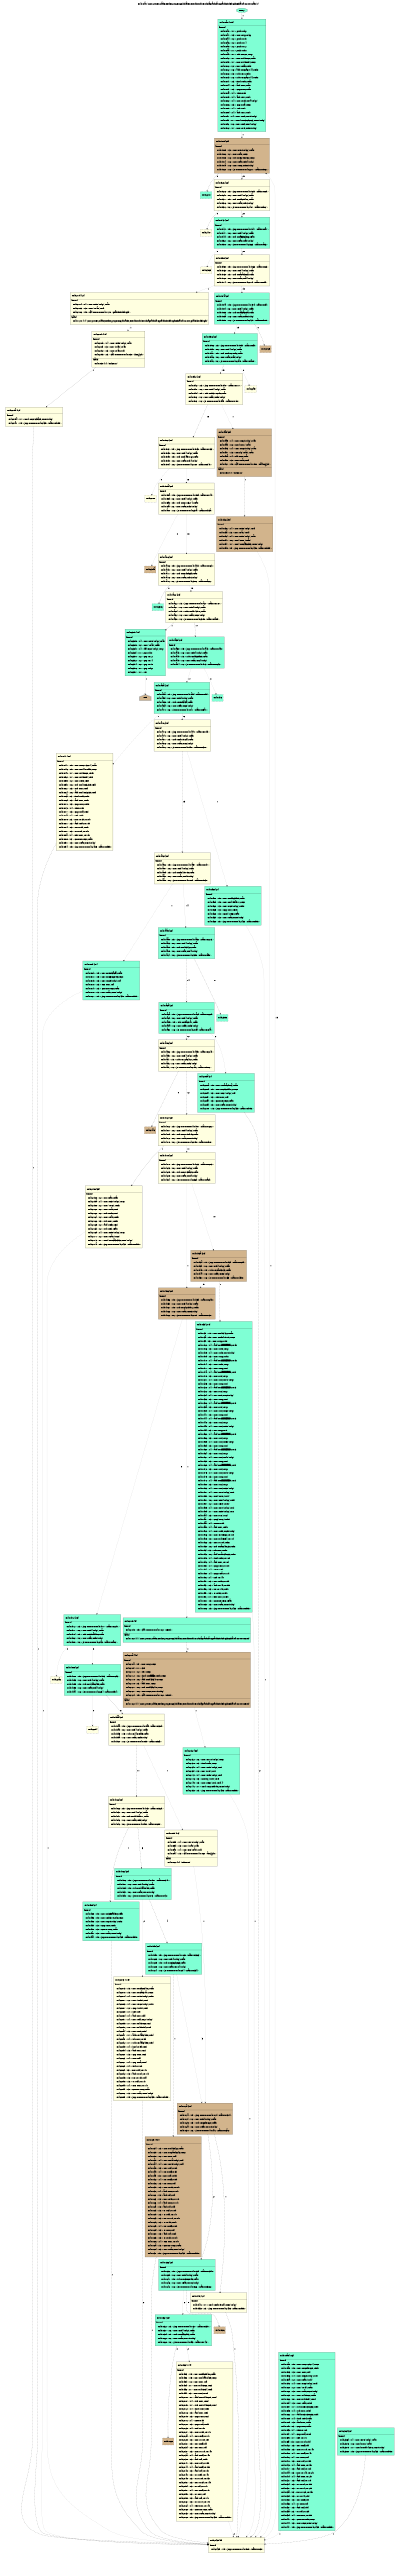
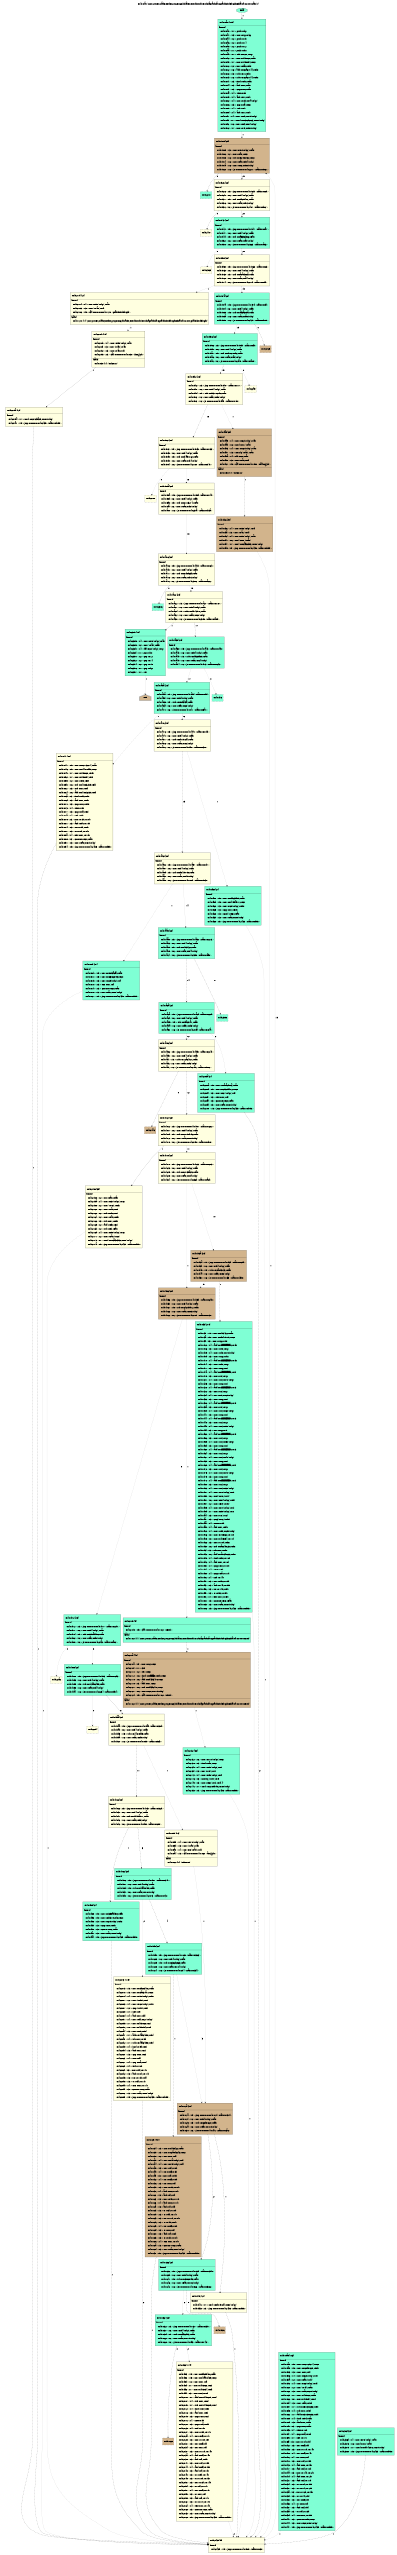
(242, 10) -> (242, 10)
(150, 570) -> none
